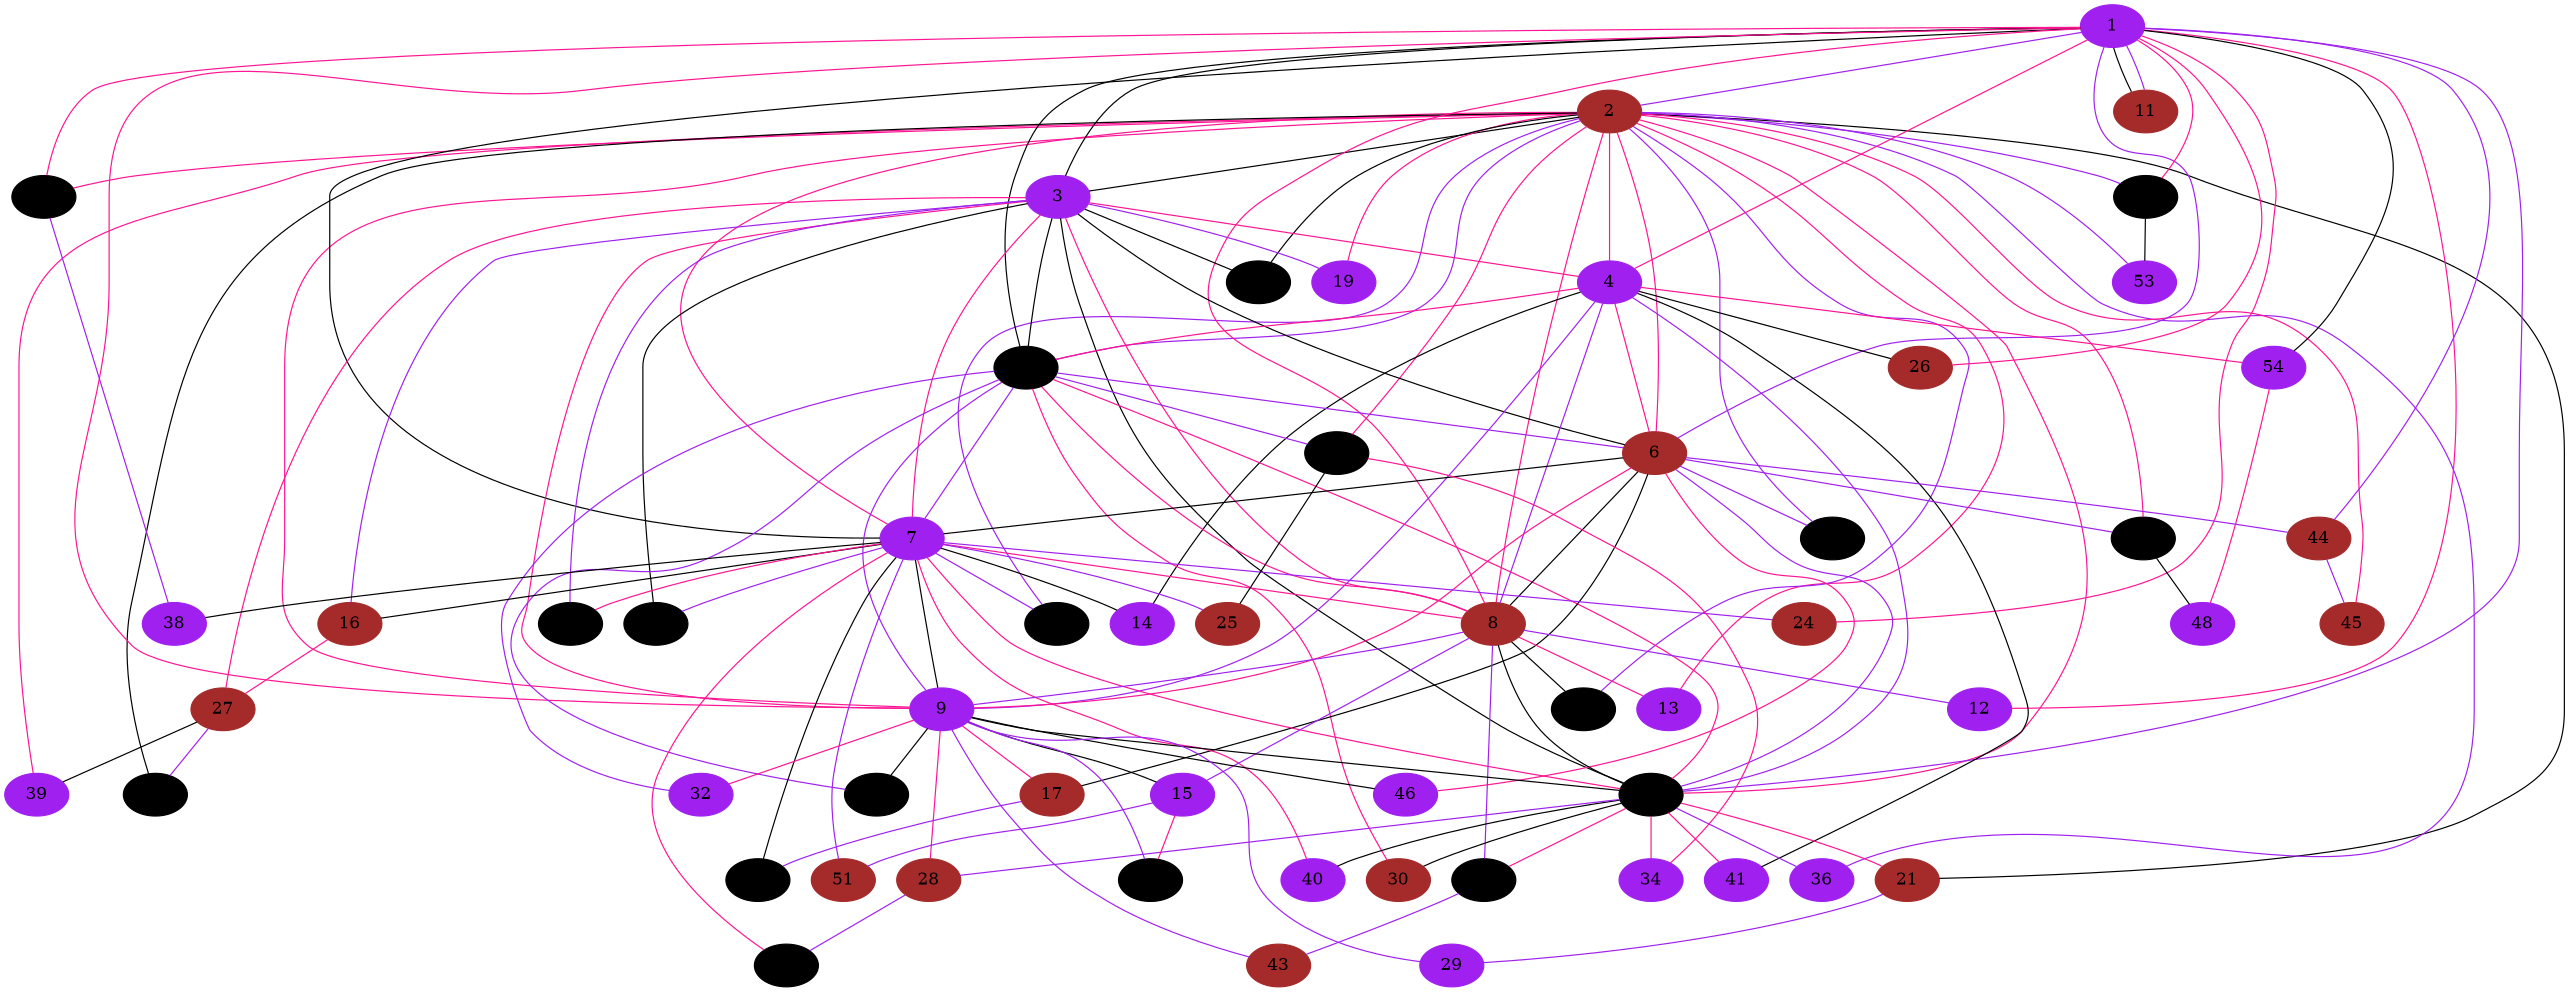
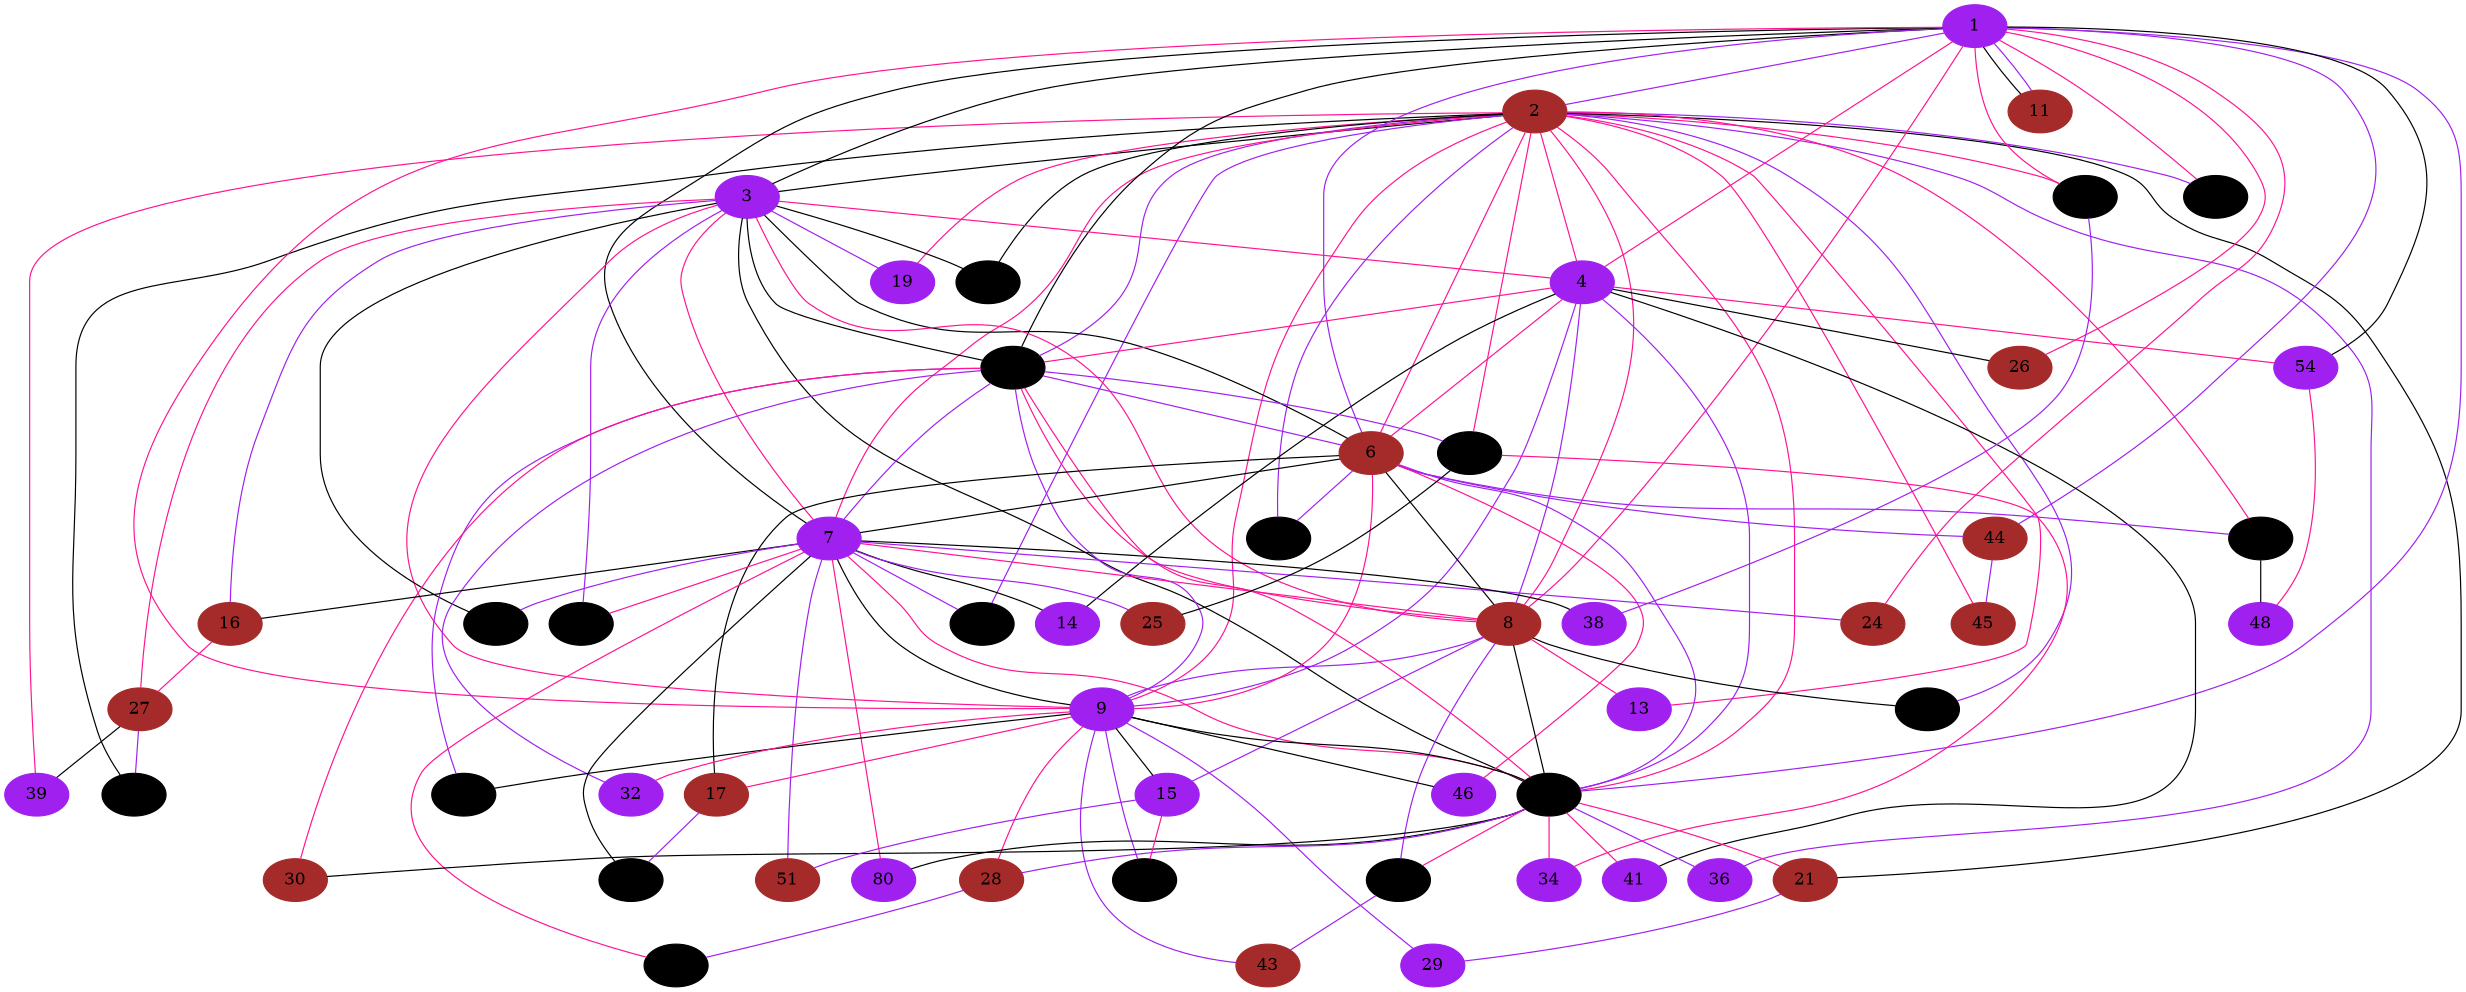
(2144, 282) -> none
(1980, 709) -> none
(1313, 880) -> (884, 880)
